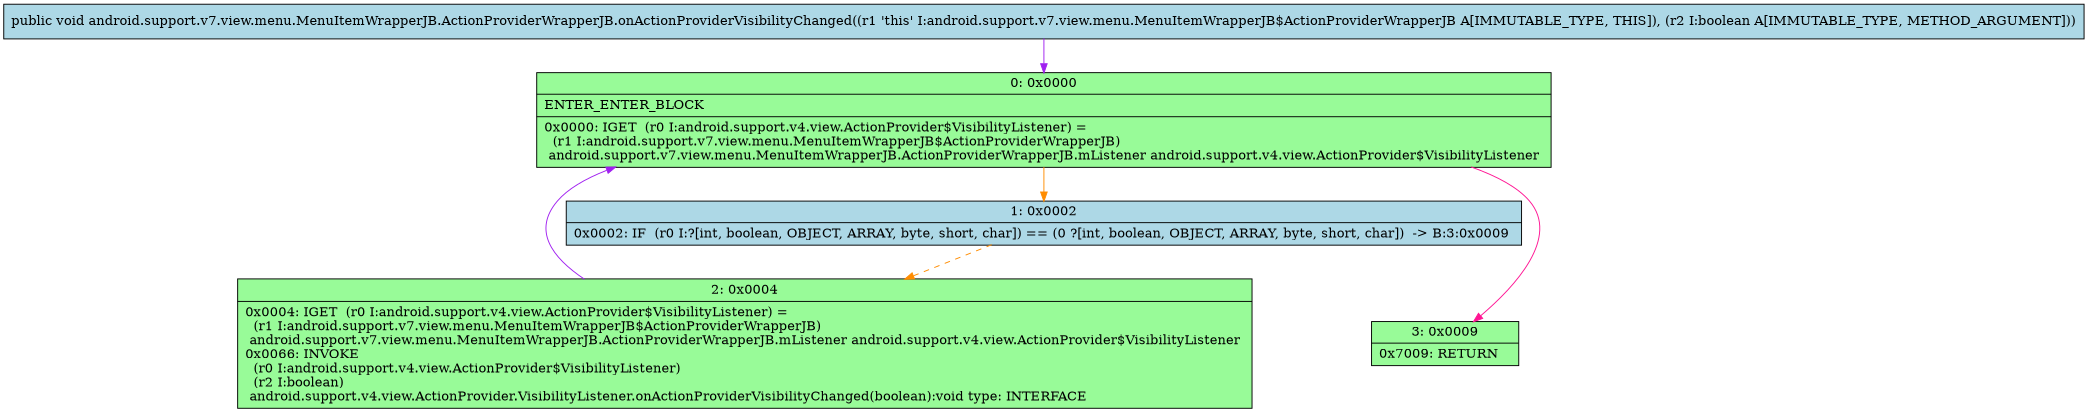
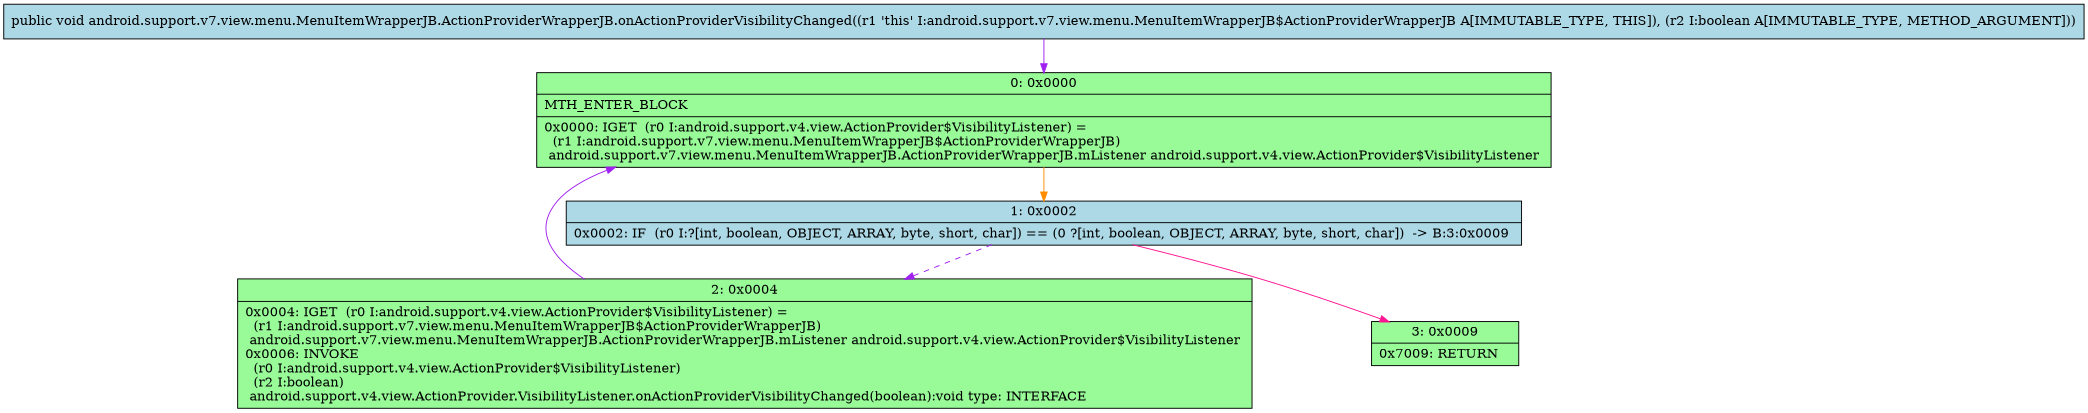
(624, 105) -> (616, 105)
(1539, 233) -> (1257, 278)
(953, 260) -> (953, 260)
(307, 354) -> (307, 354)
